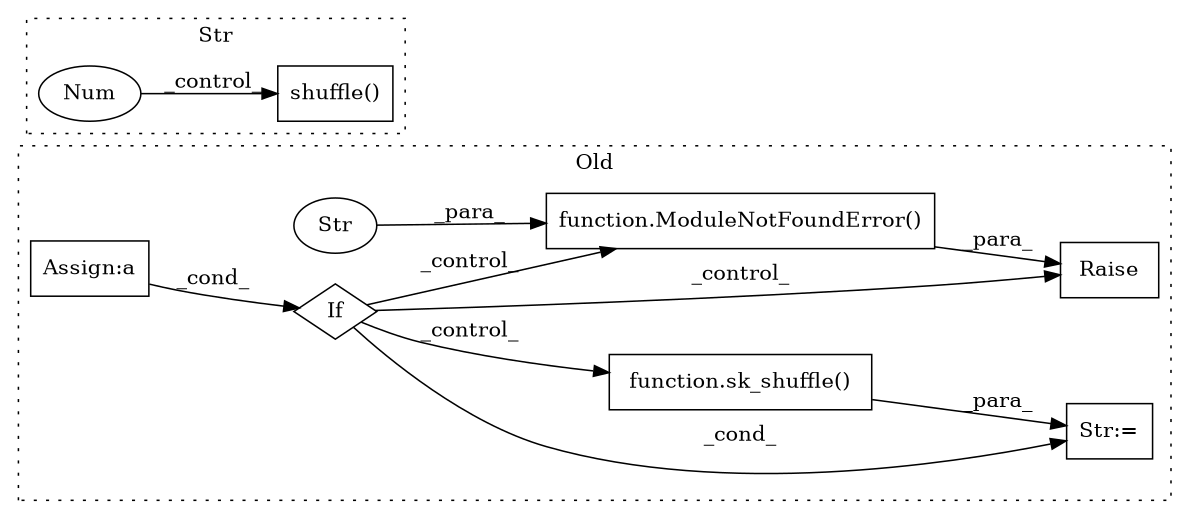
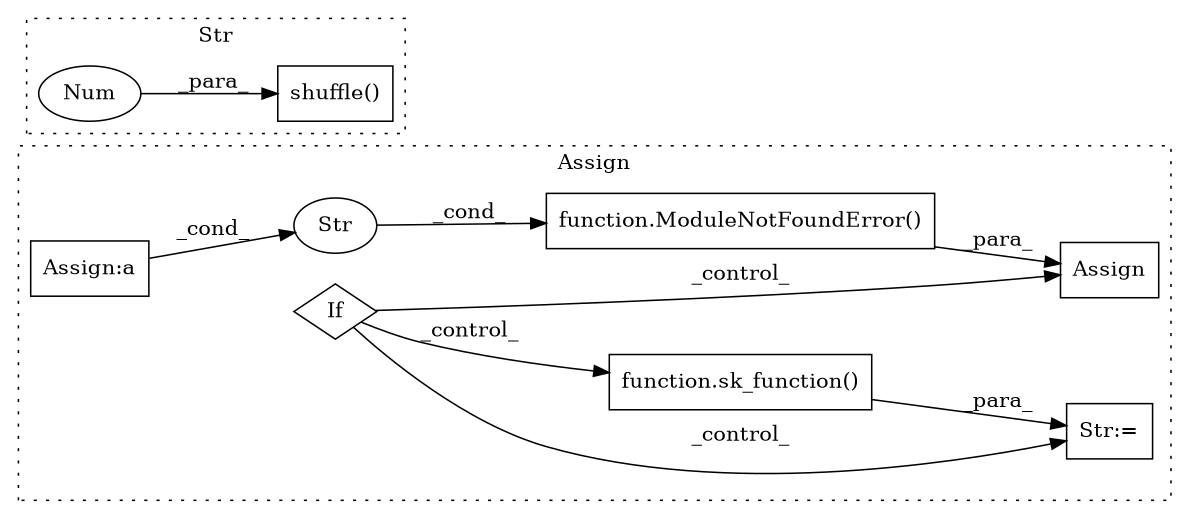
(213, 82) -> (213, 82)
(595, 163) -> (595, 163)
(470, 213) -> (470, 213)
(1110, 270) -> (1110, 270)
(484, 278) -> none
(216, 297) -> (215, 247)
(741, 382) -> (741, 382)
(741, 435) -> (741, 435)
